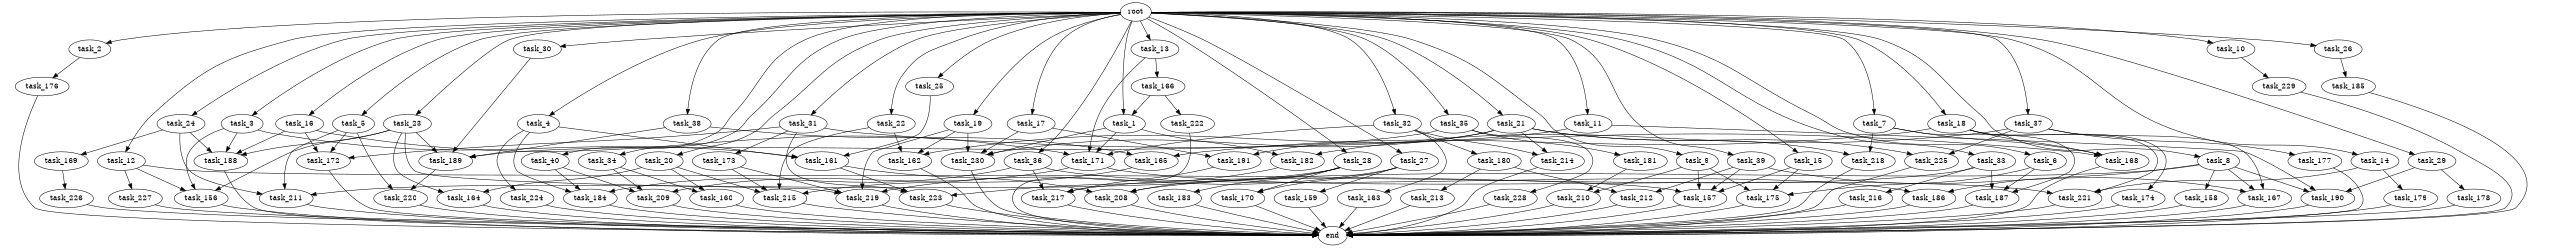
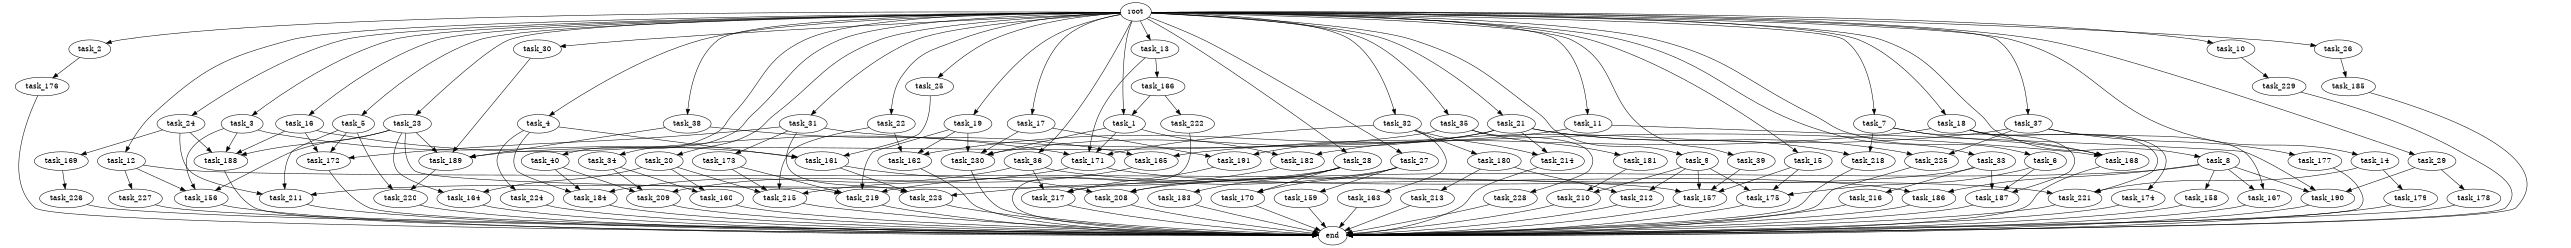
(1697, 179) -> (1670, 178)
(1981, 182) -> none
